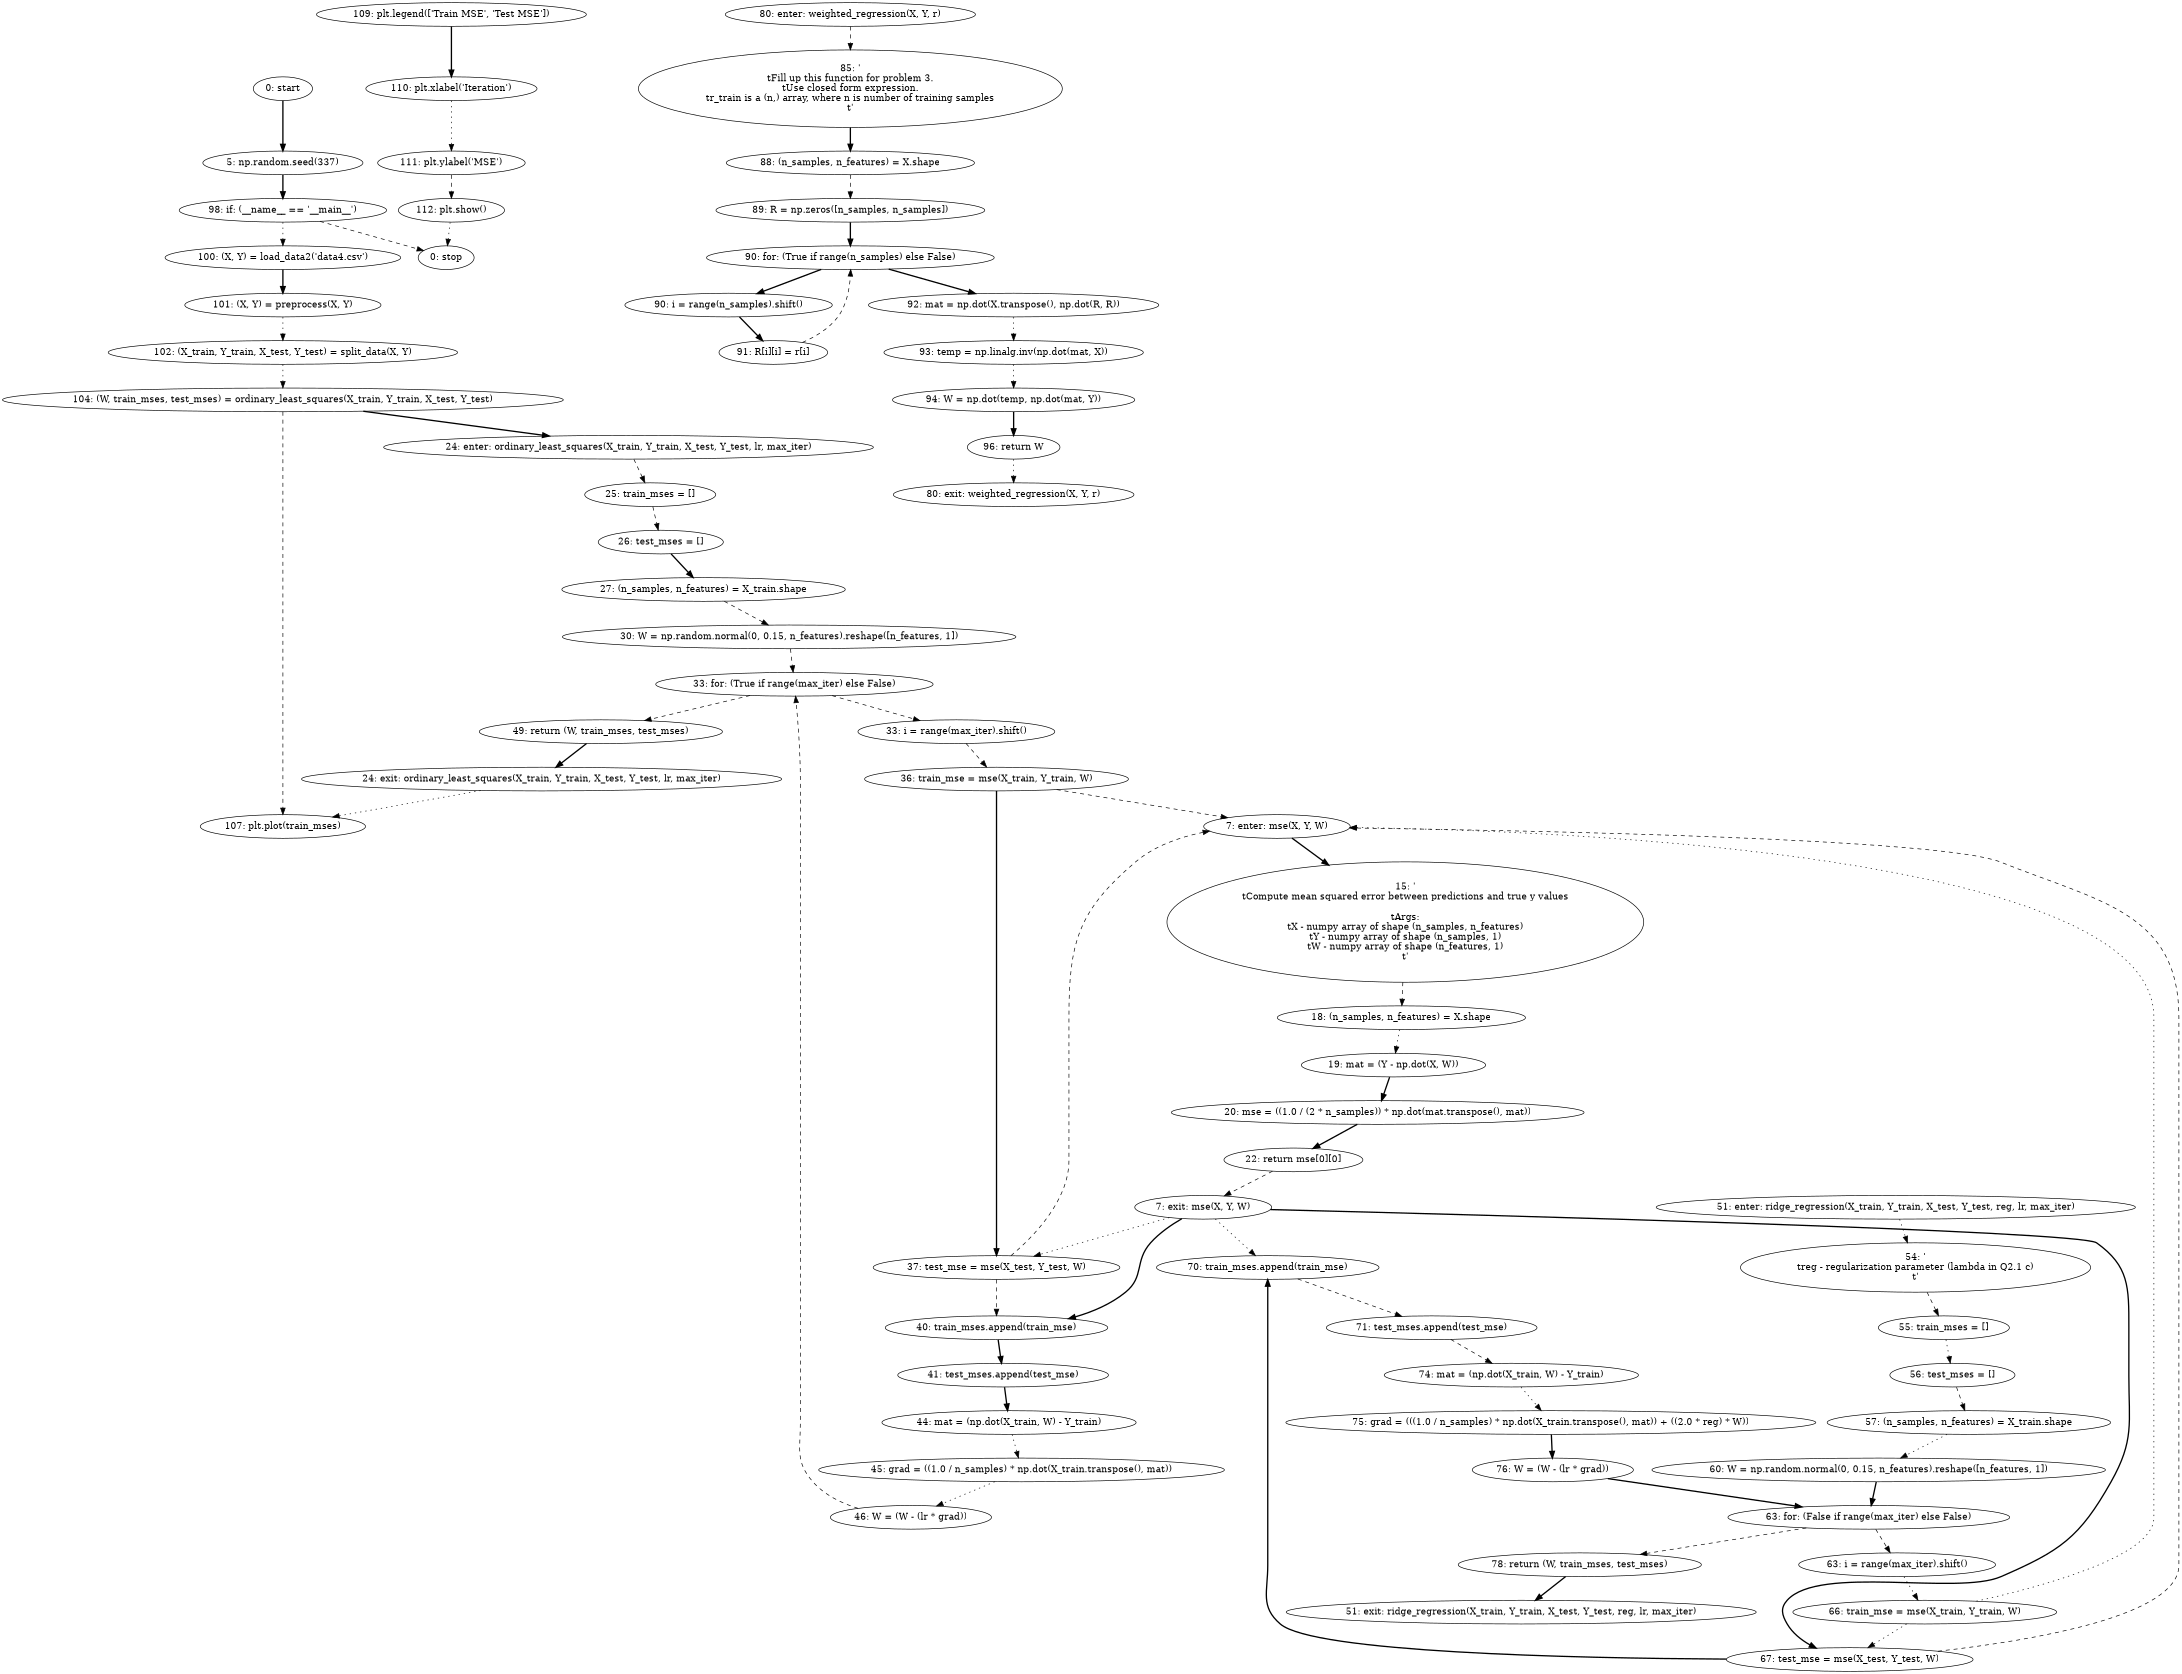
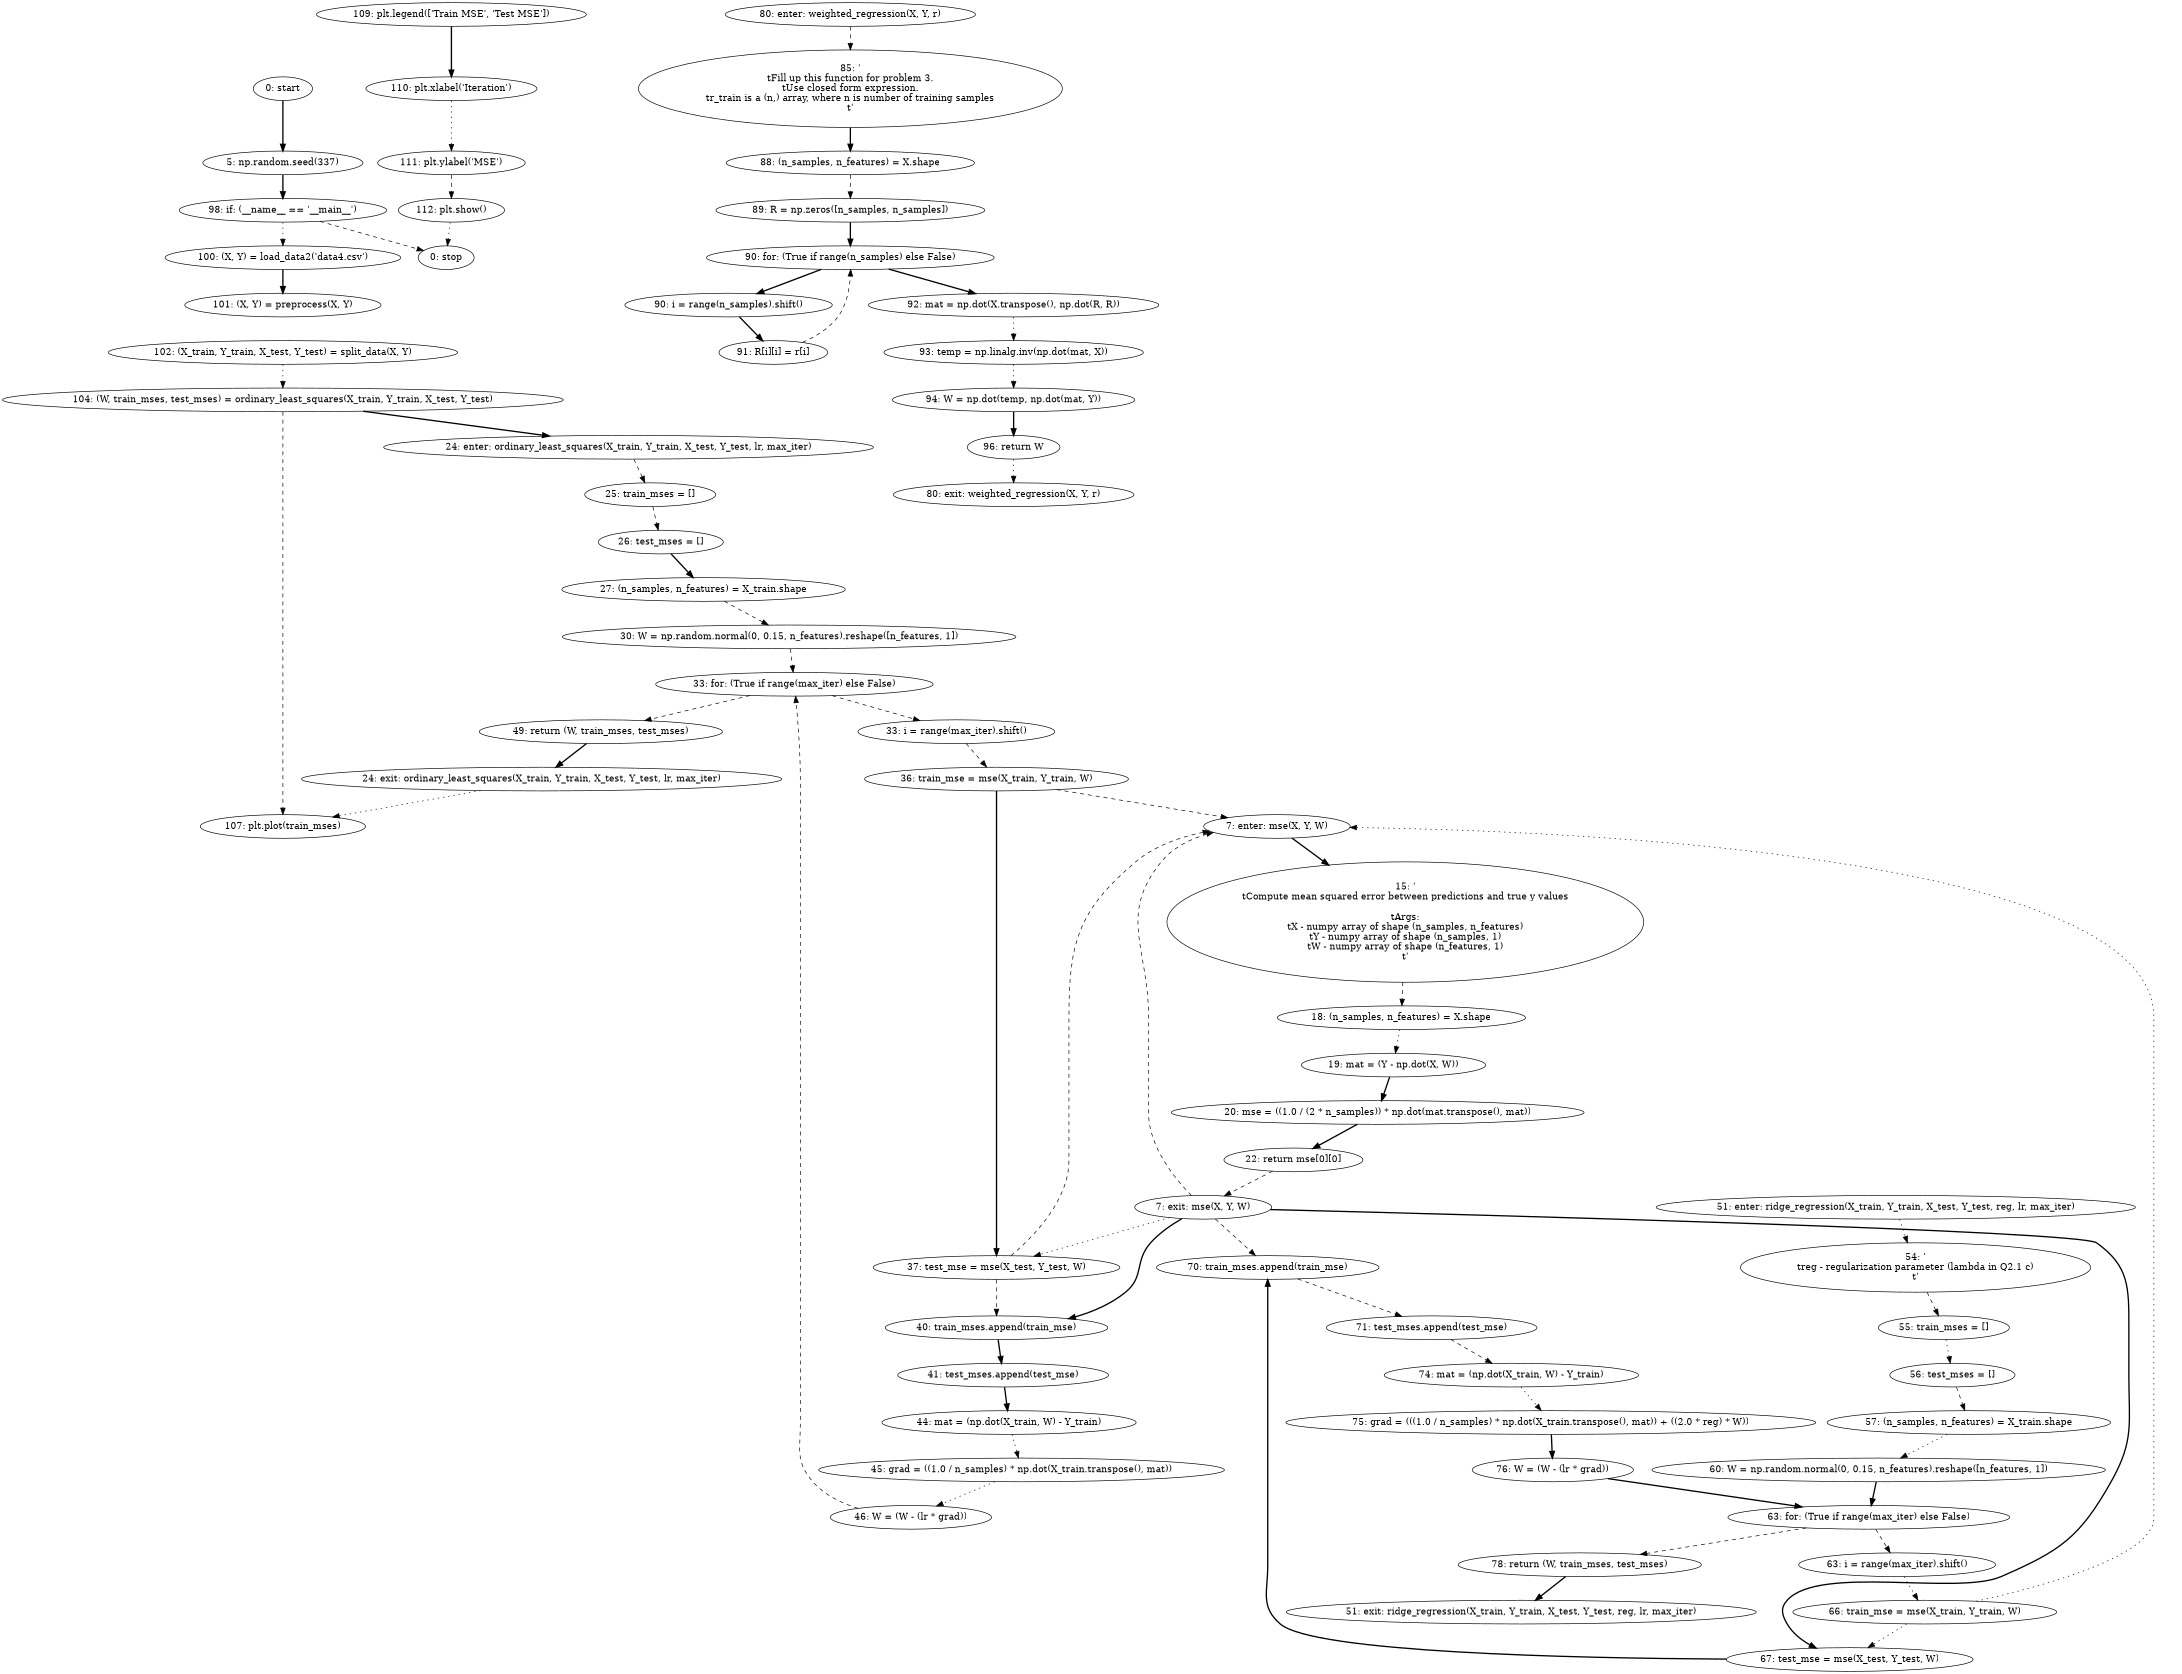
(283, 326) -> none
(2172, 974) -> (1148, 1005)
(1233, 1235) -> (1233, 1235)
(1869, 1517) -> (1869, 1517)
